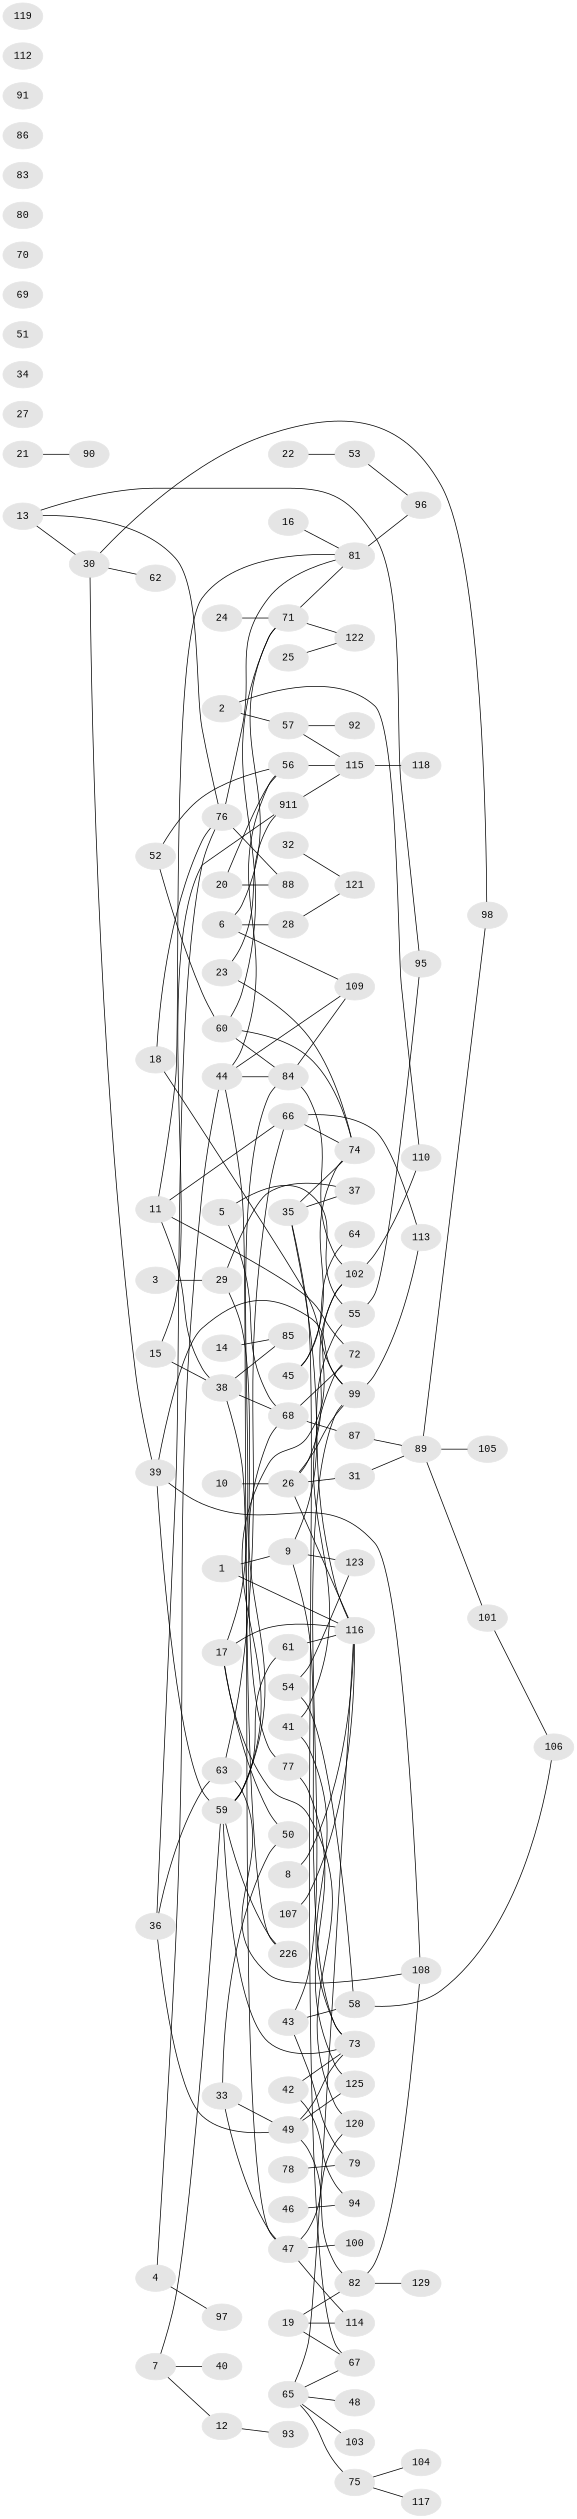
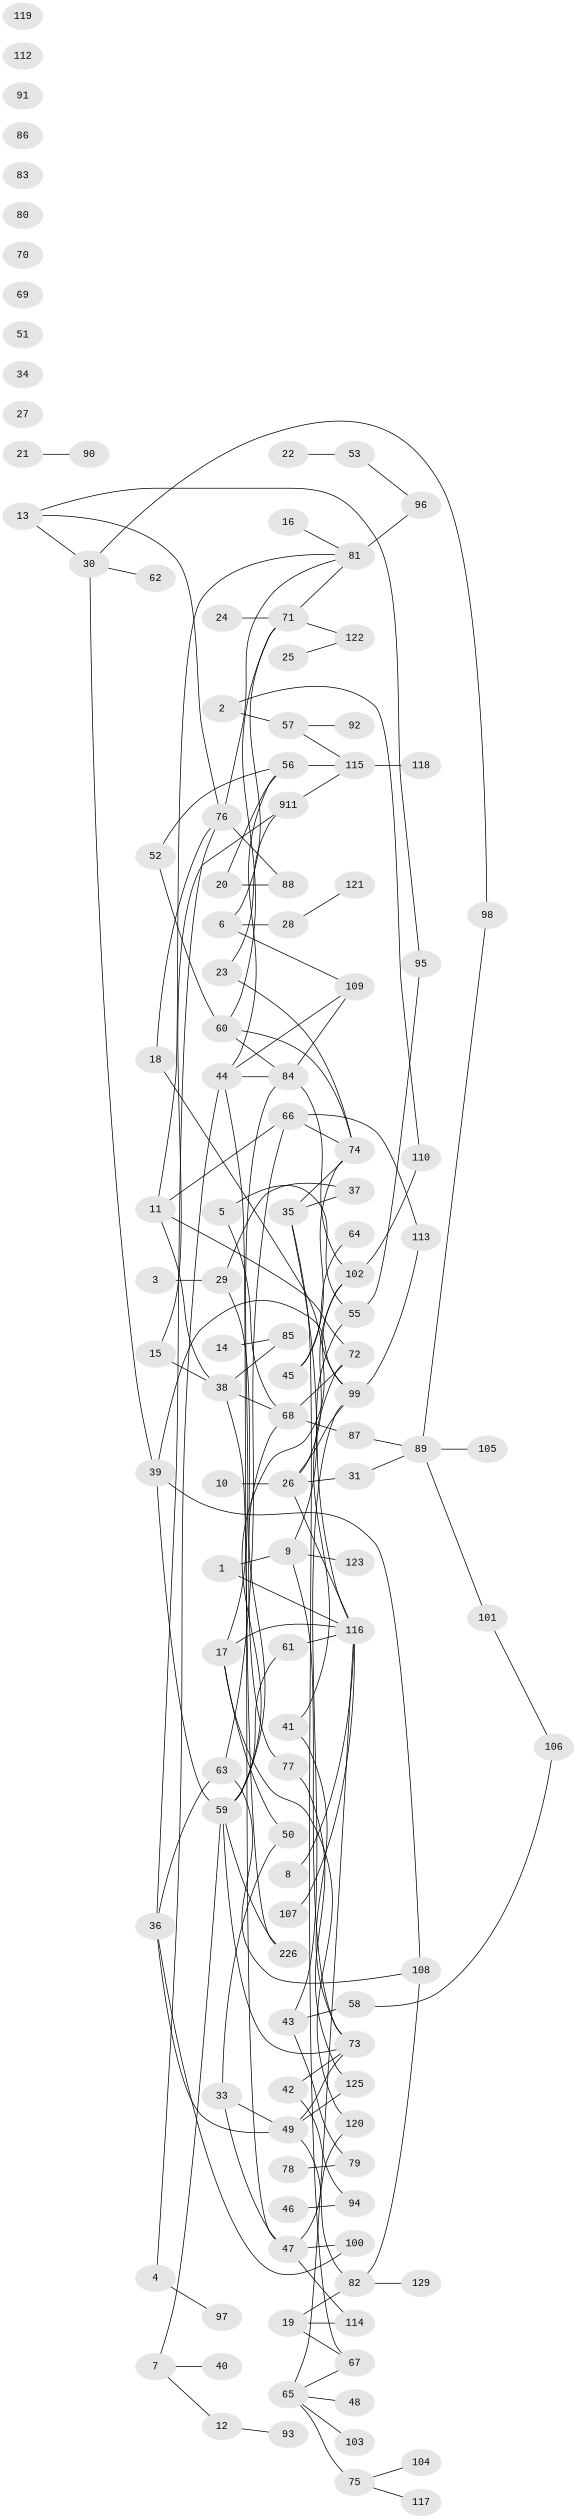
(288, 845) -> none
(288, 1687) -> none
none -> (206, 2150)
